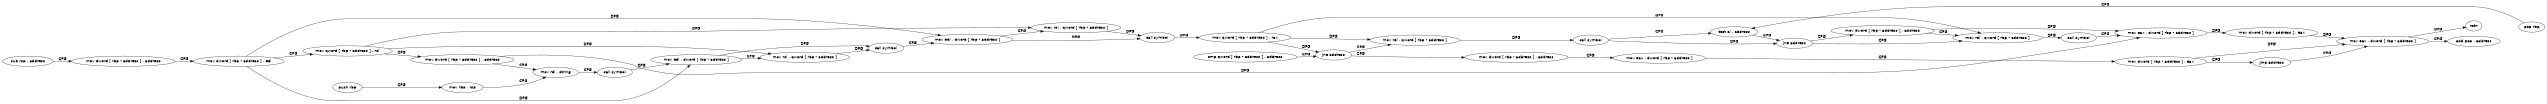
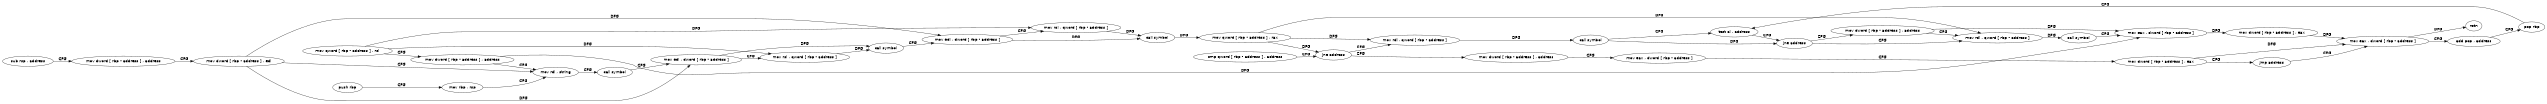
none -> (2504, 34)
(292, 56) -> (406, 67)
